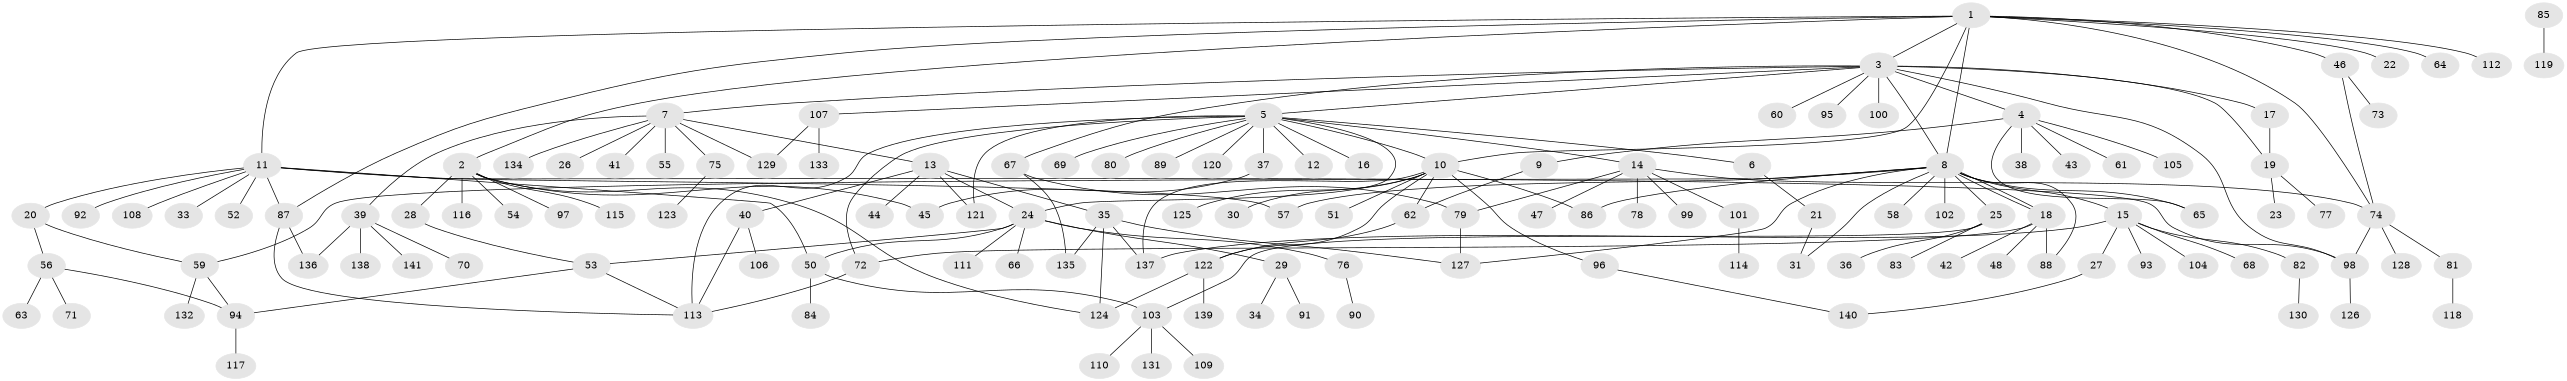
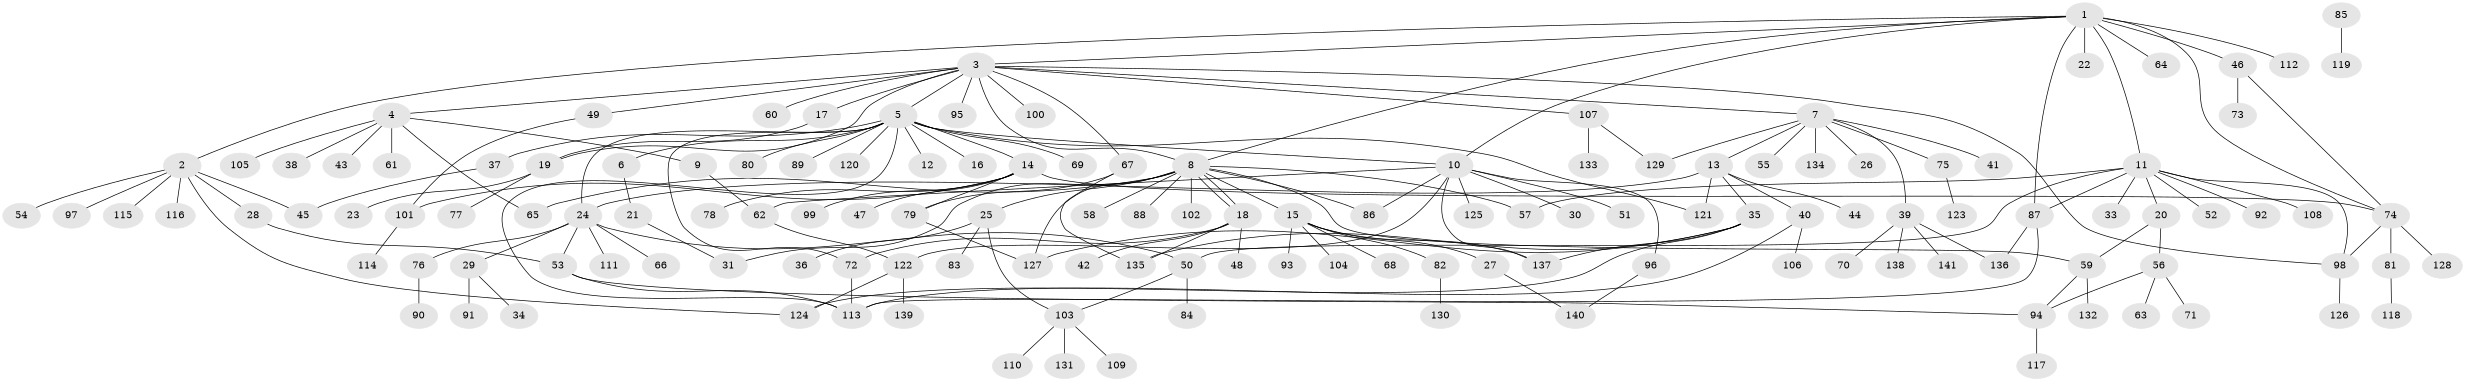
none -> (594, 116)
(2046, 241) -> (1190, 241)
